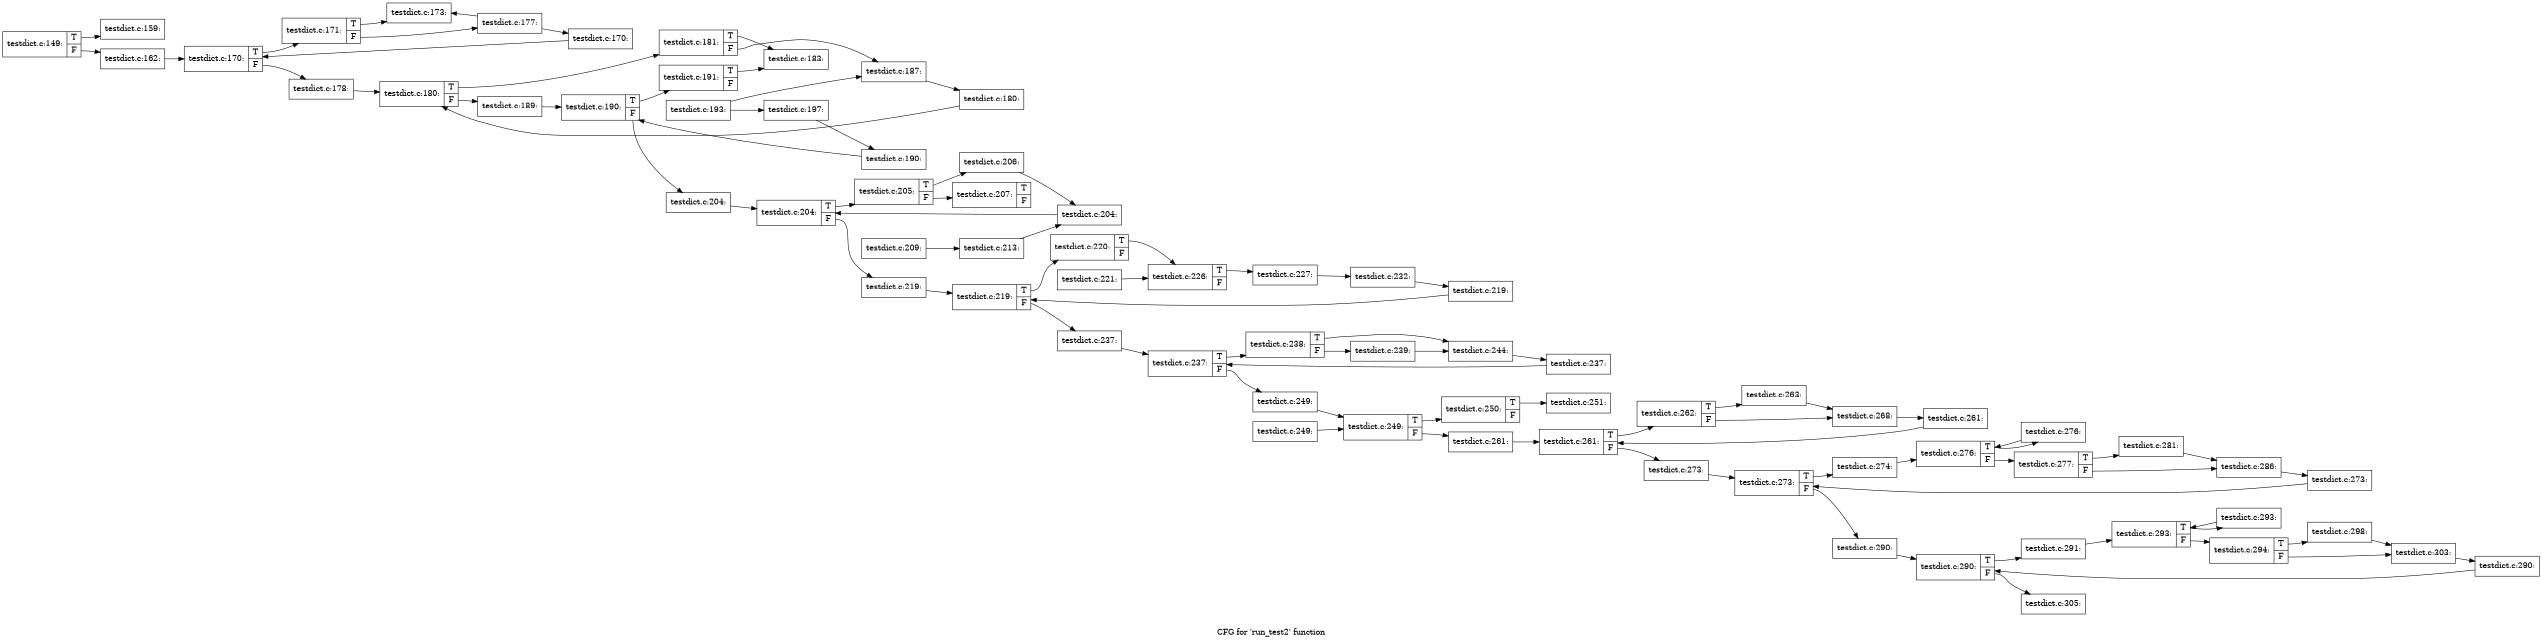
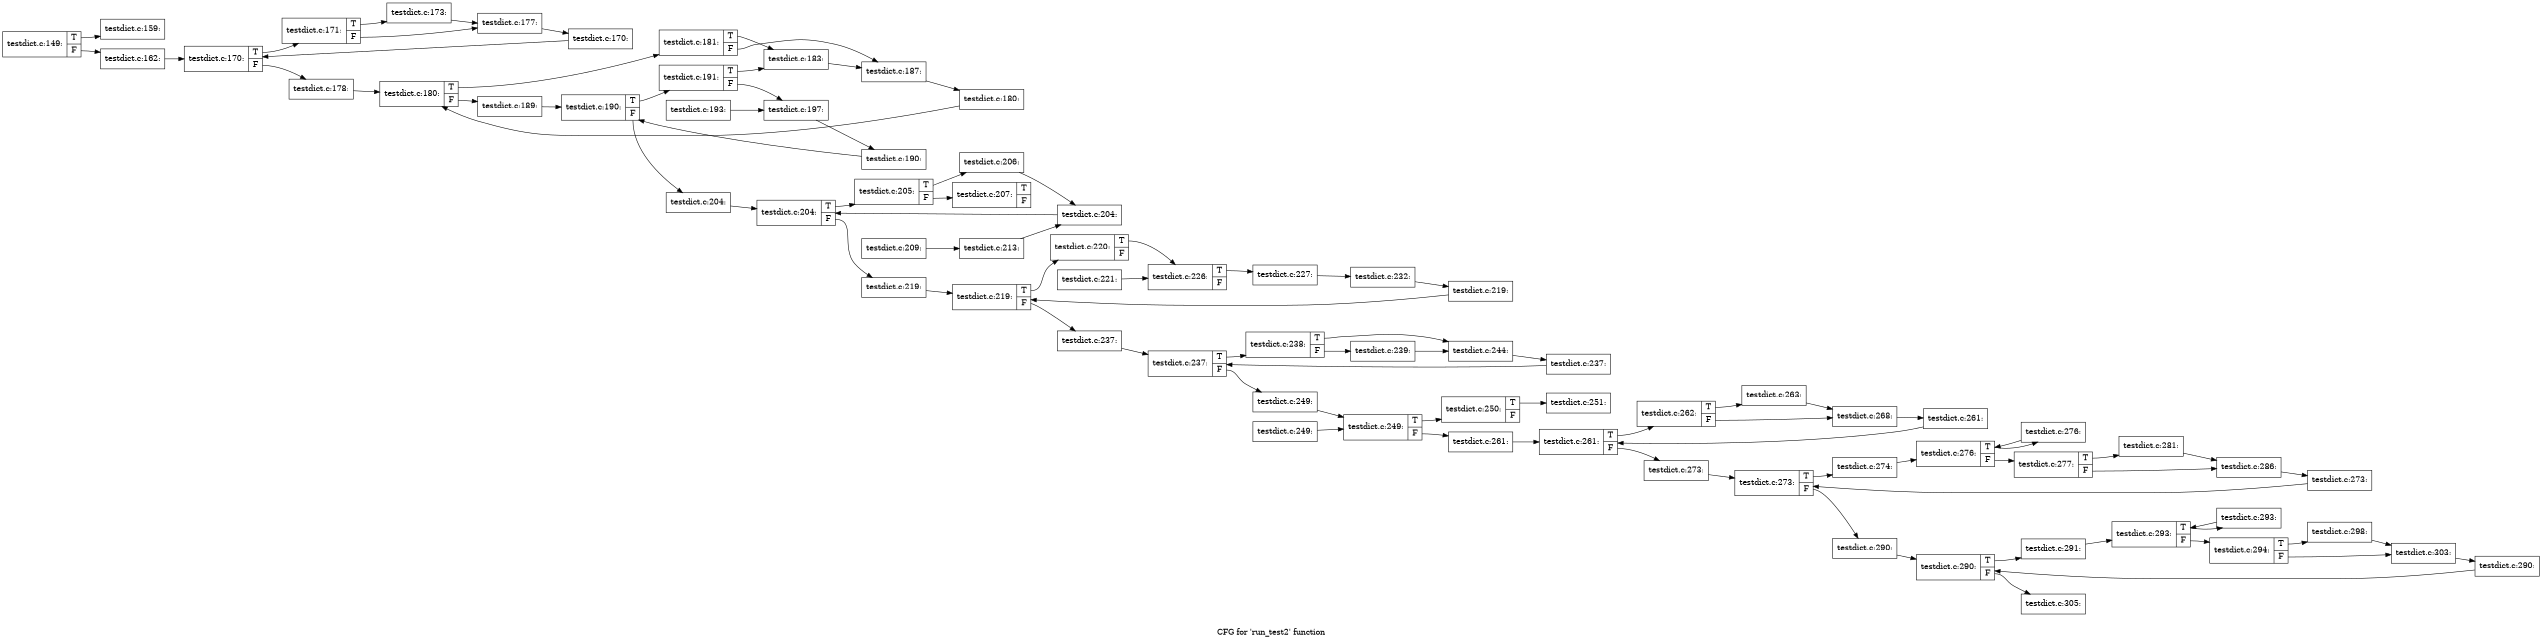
(467, 15) -> (462, 21)
none -> (758, 88)
(793, 88) -> (842, 65)
